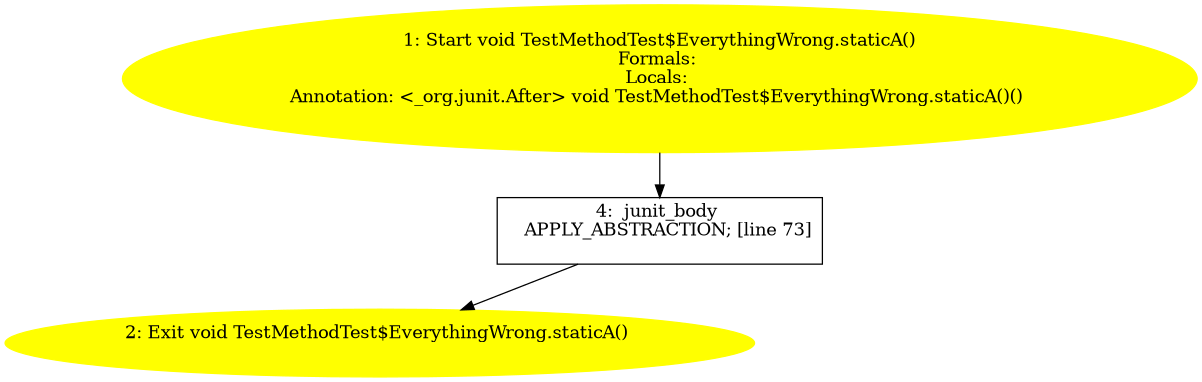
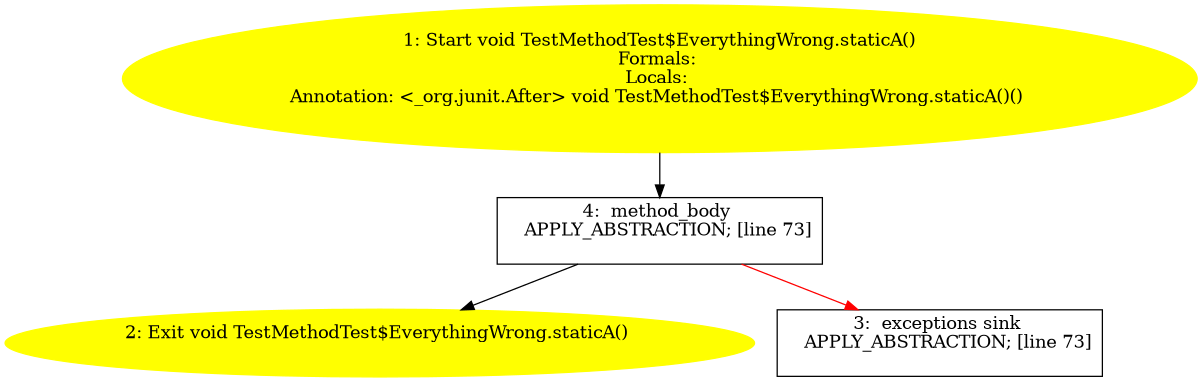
(660, 231) -> (660, 231)
none -> (940, 343)
